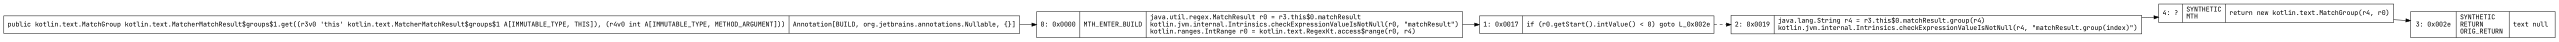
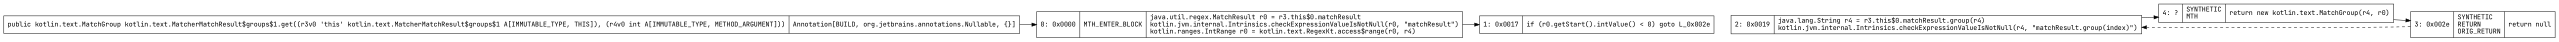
(1113, 24) -> (1113, 24)
(2531, 24) -> (2530, 24)
(1720, 25) -> (2279, 28)
